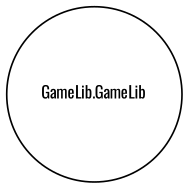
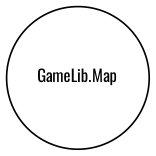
(94, 94) -> (78, 78)
